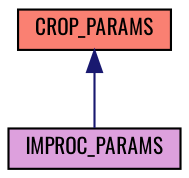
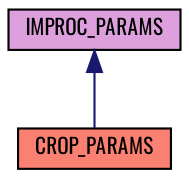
(95, 100) -> (95, 100)
